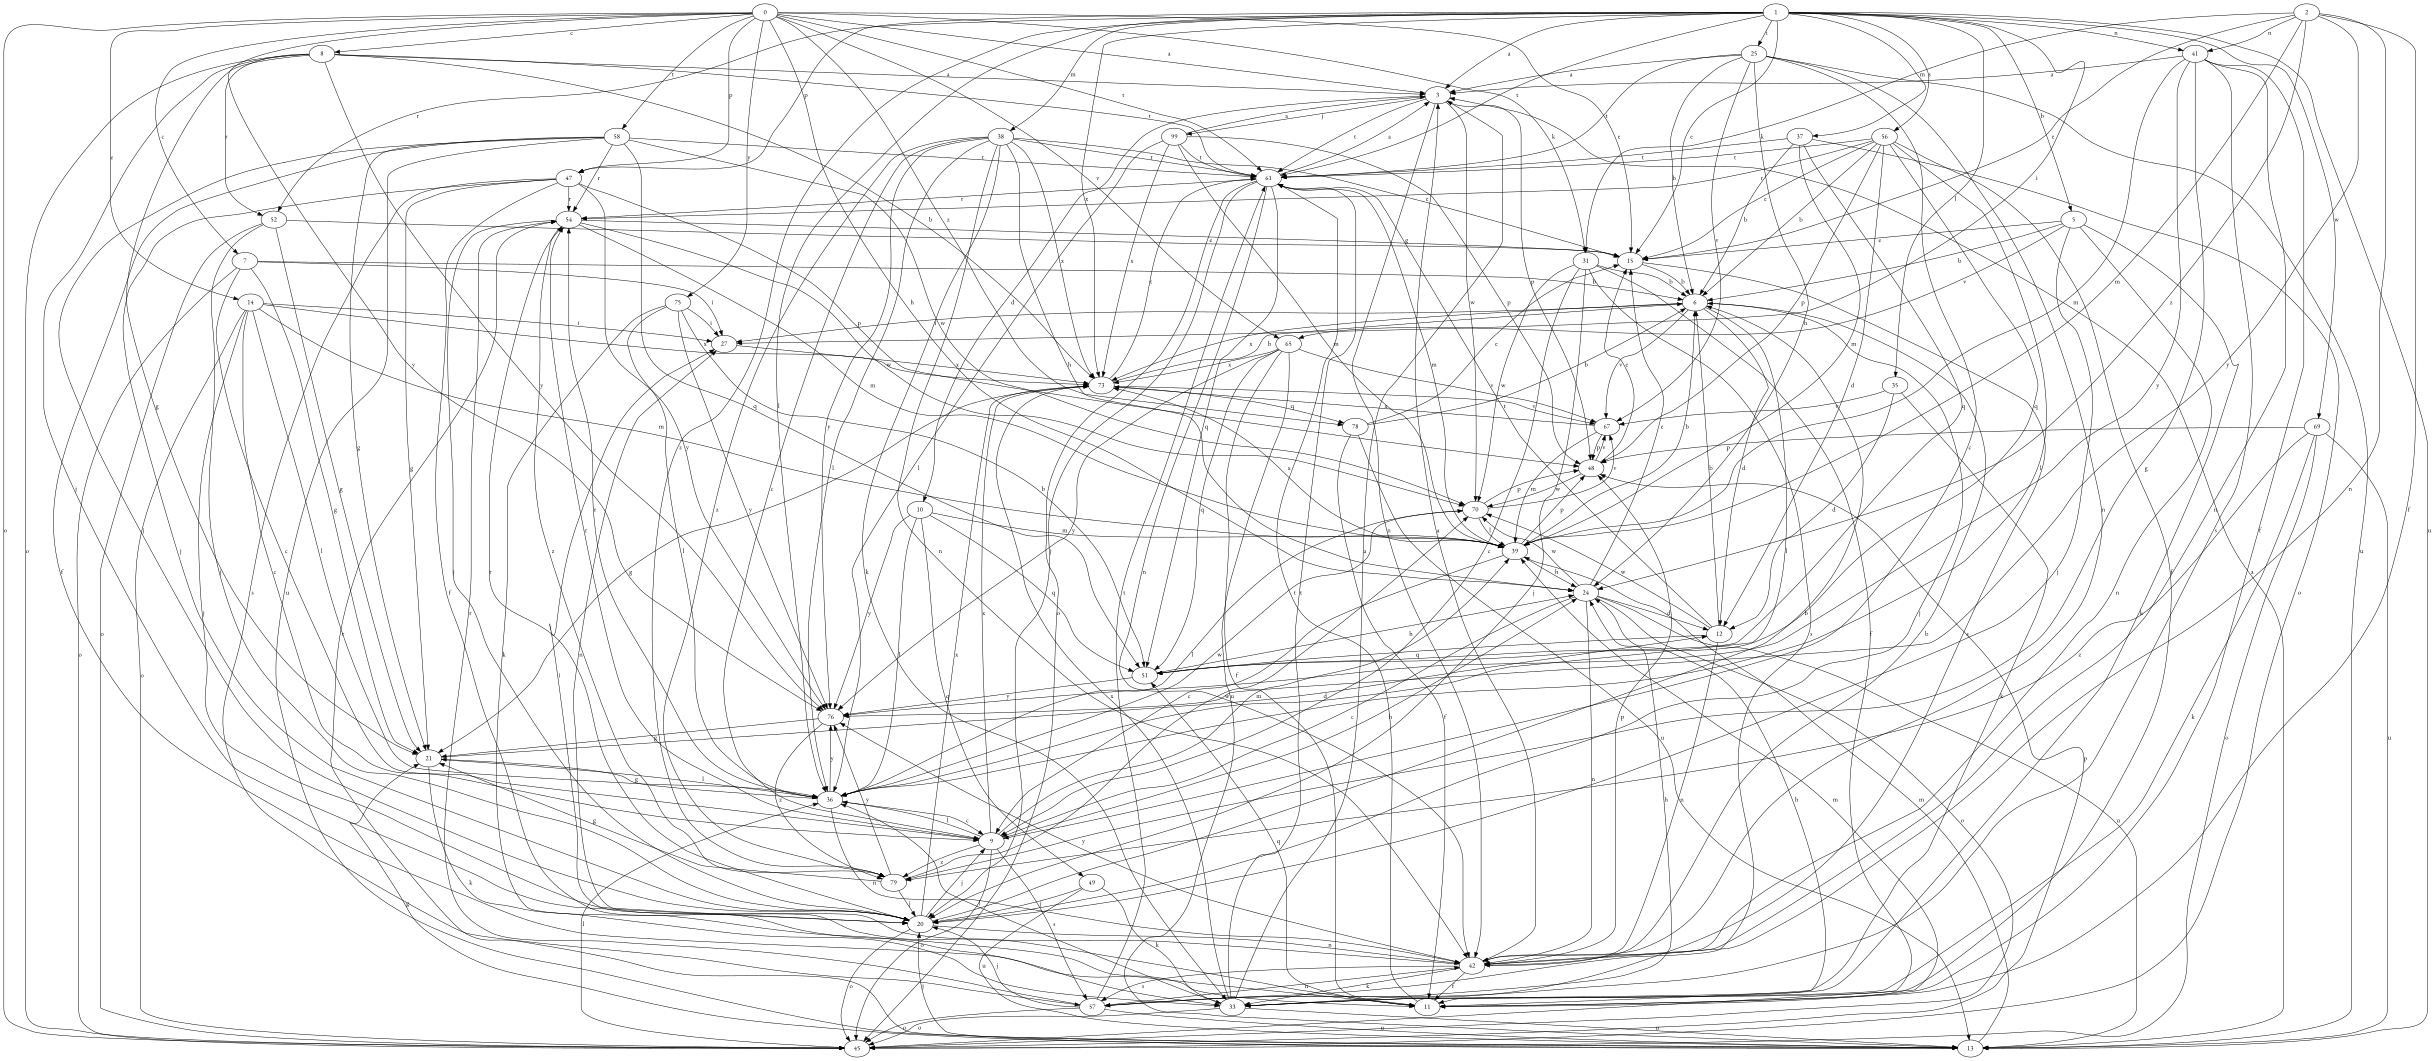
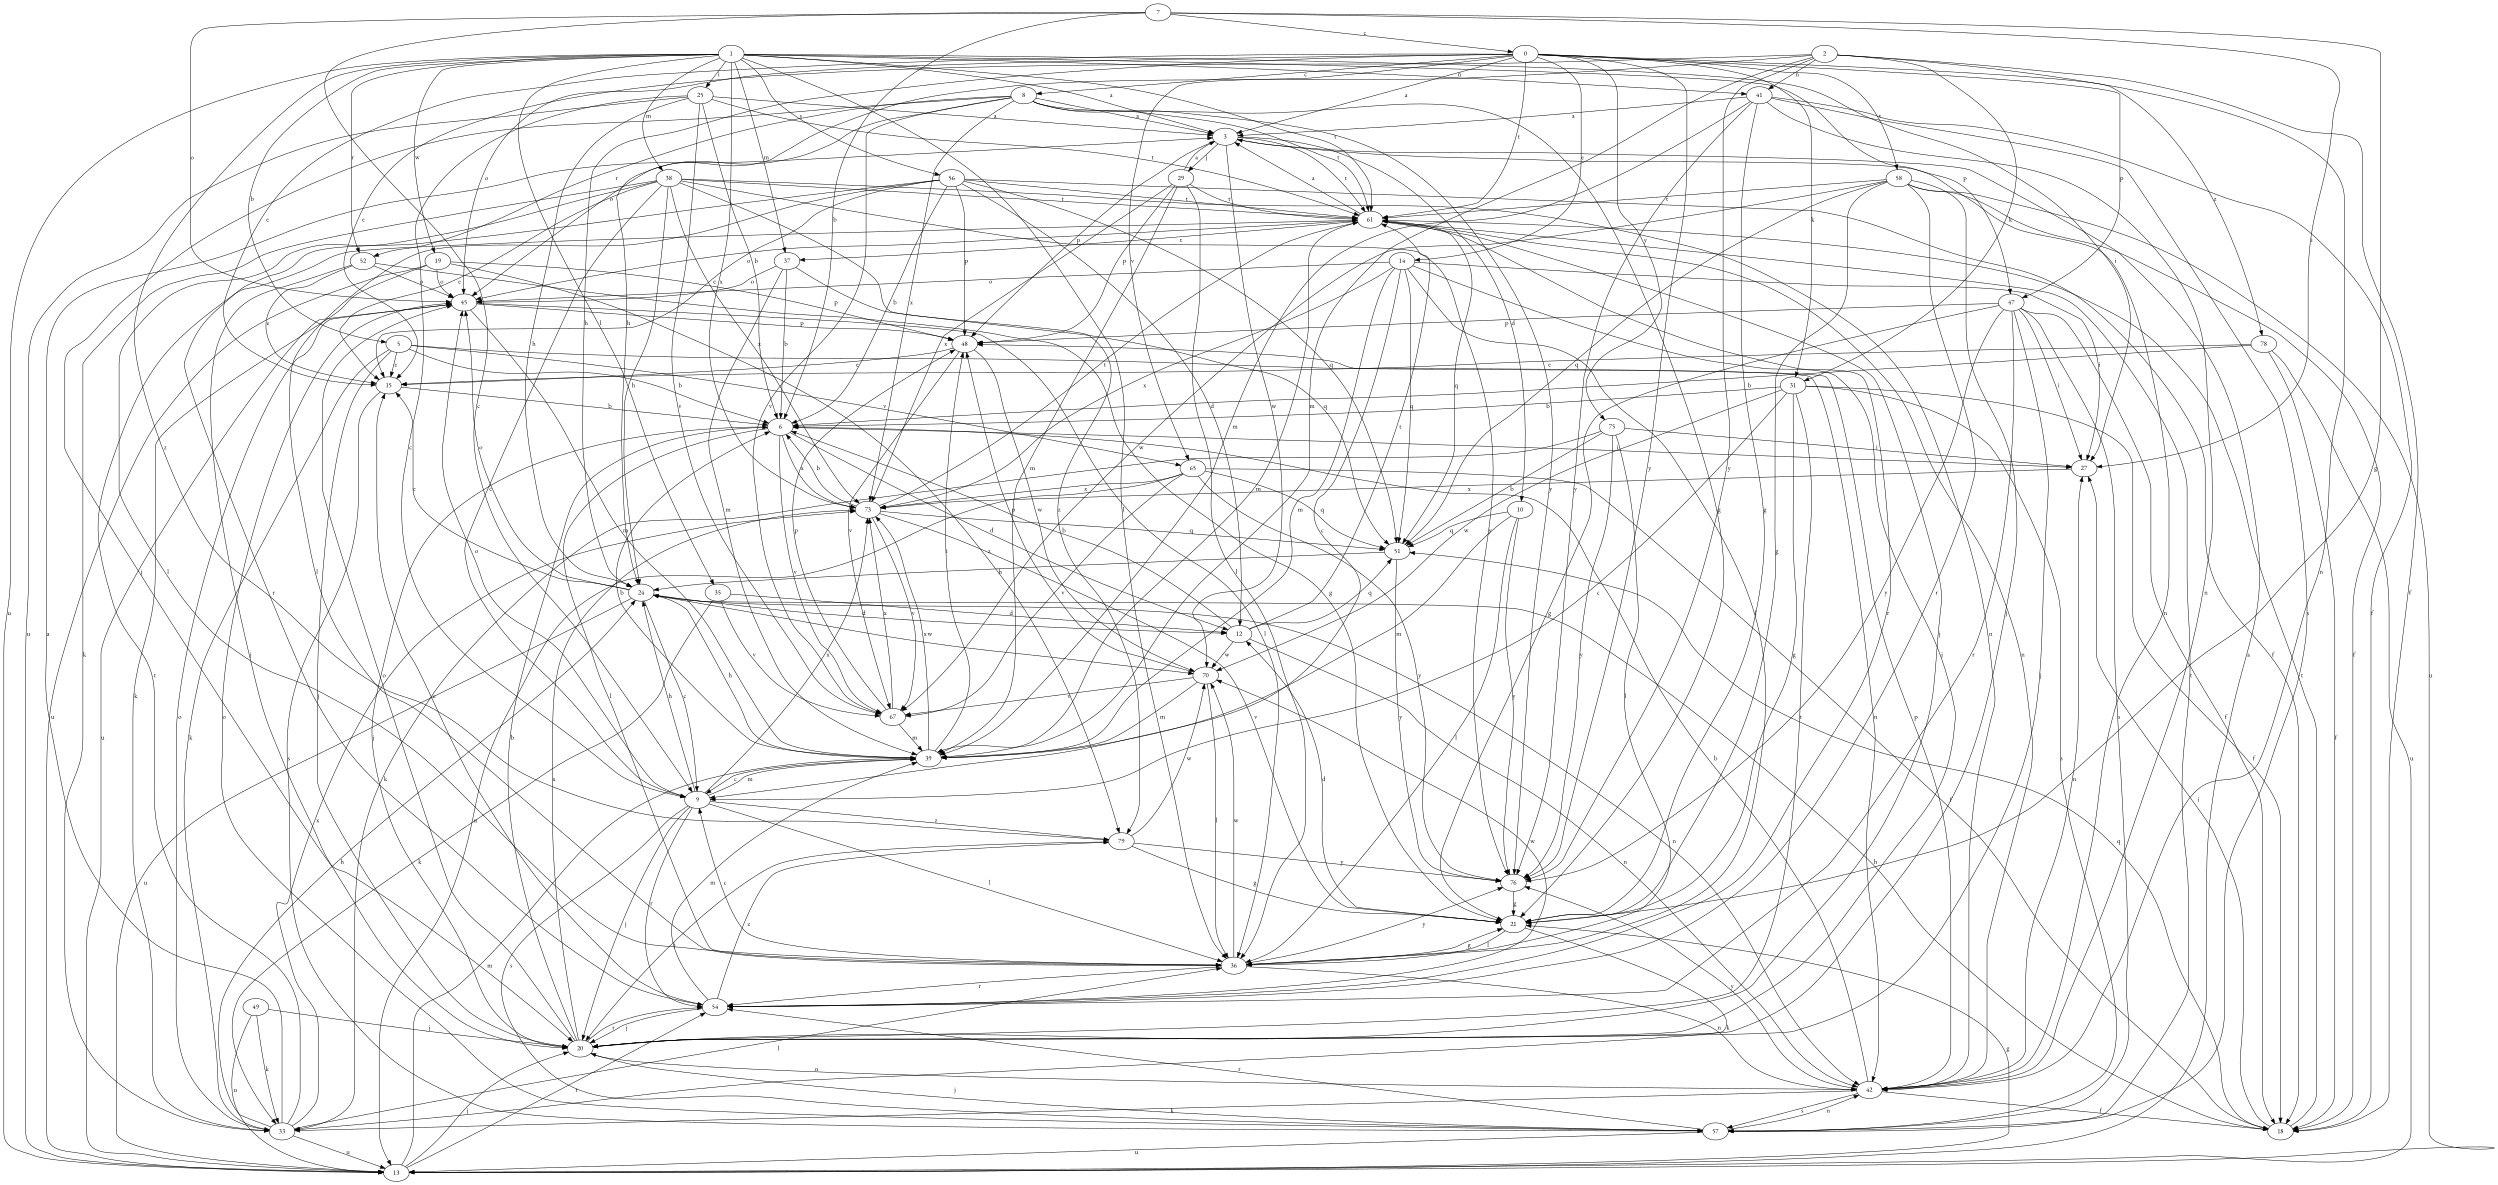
(355, 32) -> (1339, 33)
(1695, 122) -> none
(1174, 137) -> (1181, 178)
(1537, 163) -> (1054, 246)
(931, 220) -> (912, 303)
(1407, 240) -> (434, 696)
(2171, 303) -> (629, 323)
none -> (827, 336)
(961, 354) -> (1317, 293)
none -> (2054, 380)
(1245, 400) -> (1130, 529)
none -> (1410, 404)
(2317, 427) -> (438, 261)
(1562, 510) -> (947, 551)
(1490, 530) -> (1163, 717)
(1443, 557) -> none
(631, 572) -> (1256, 717)
(1534, 593) -> (1801, 717)
(2075, 613) -> none
(1740, 714) -> (1763, 565)
none -> (1771, 714)
(956, 730) -> none
none -> (101, 779)
(788, 821) -> none
(953, 884) -> (625, 915)
(1427, 1007) -> (2280, 1131)
